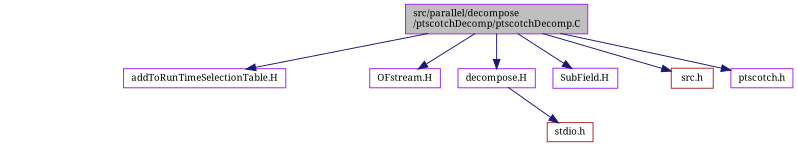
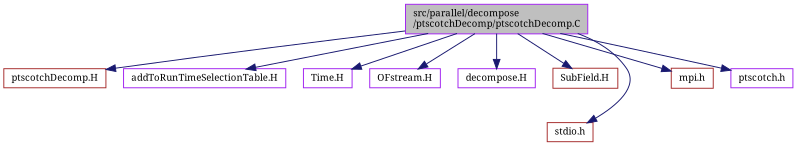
none -> (55, 78)
none -> (328, 78)
(585, 78) -> (585, 78)
(692, 78) -> (692, 78)
(529, 102) -> (627, 71)
